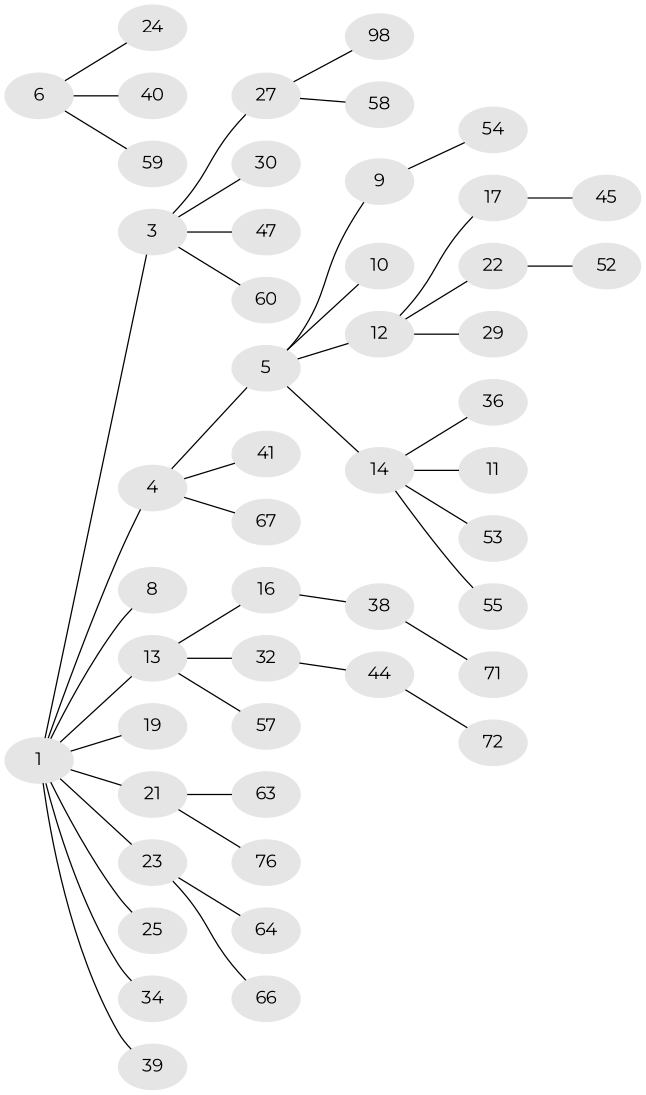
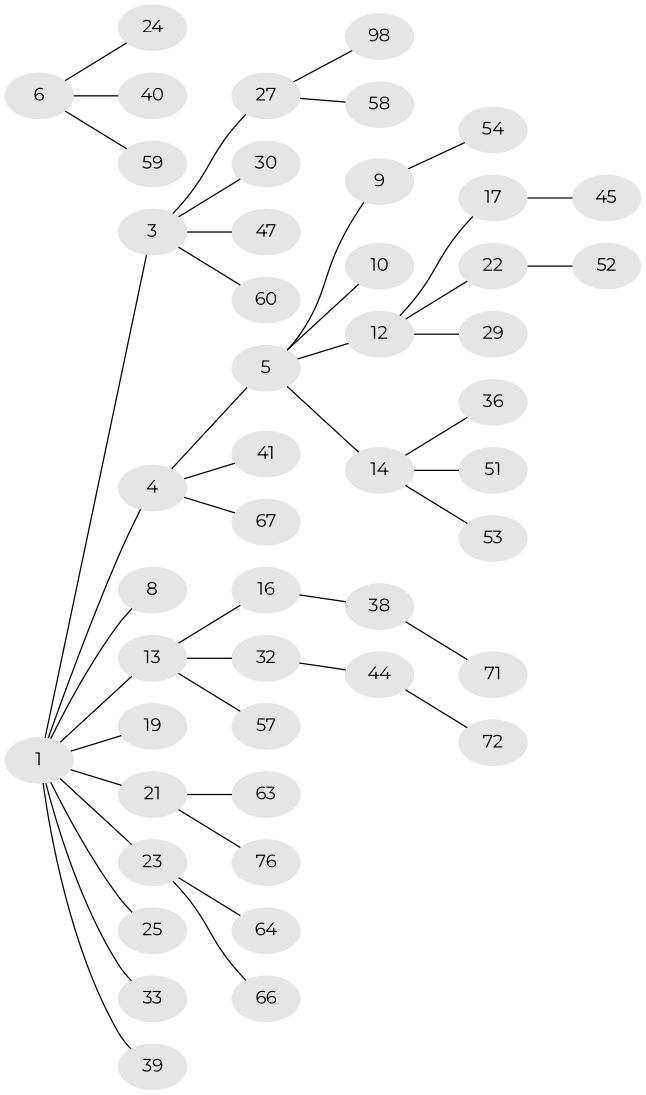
(493, 470) -> (493, 470)
(493, 607) -> none
(153, 999) -> (153, 999)
